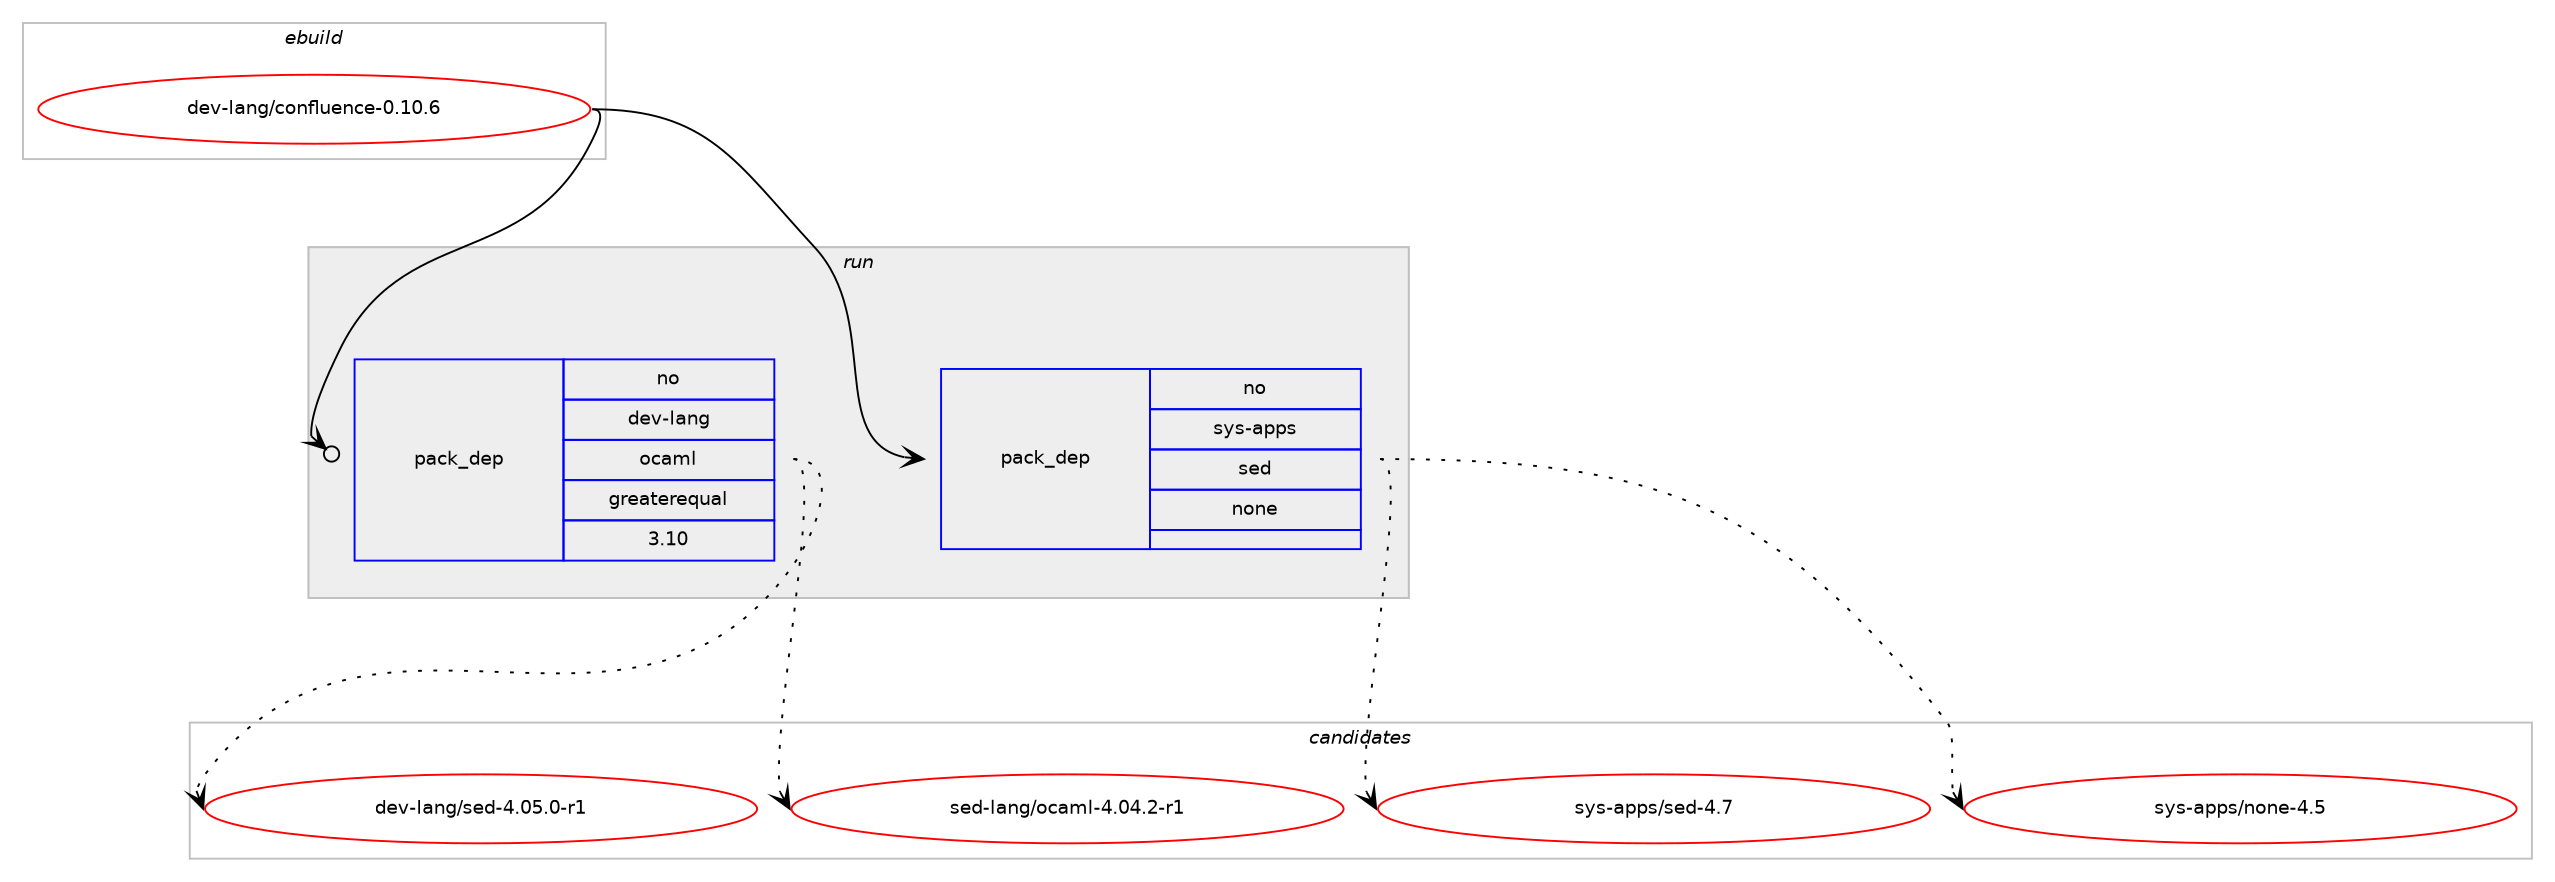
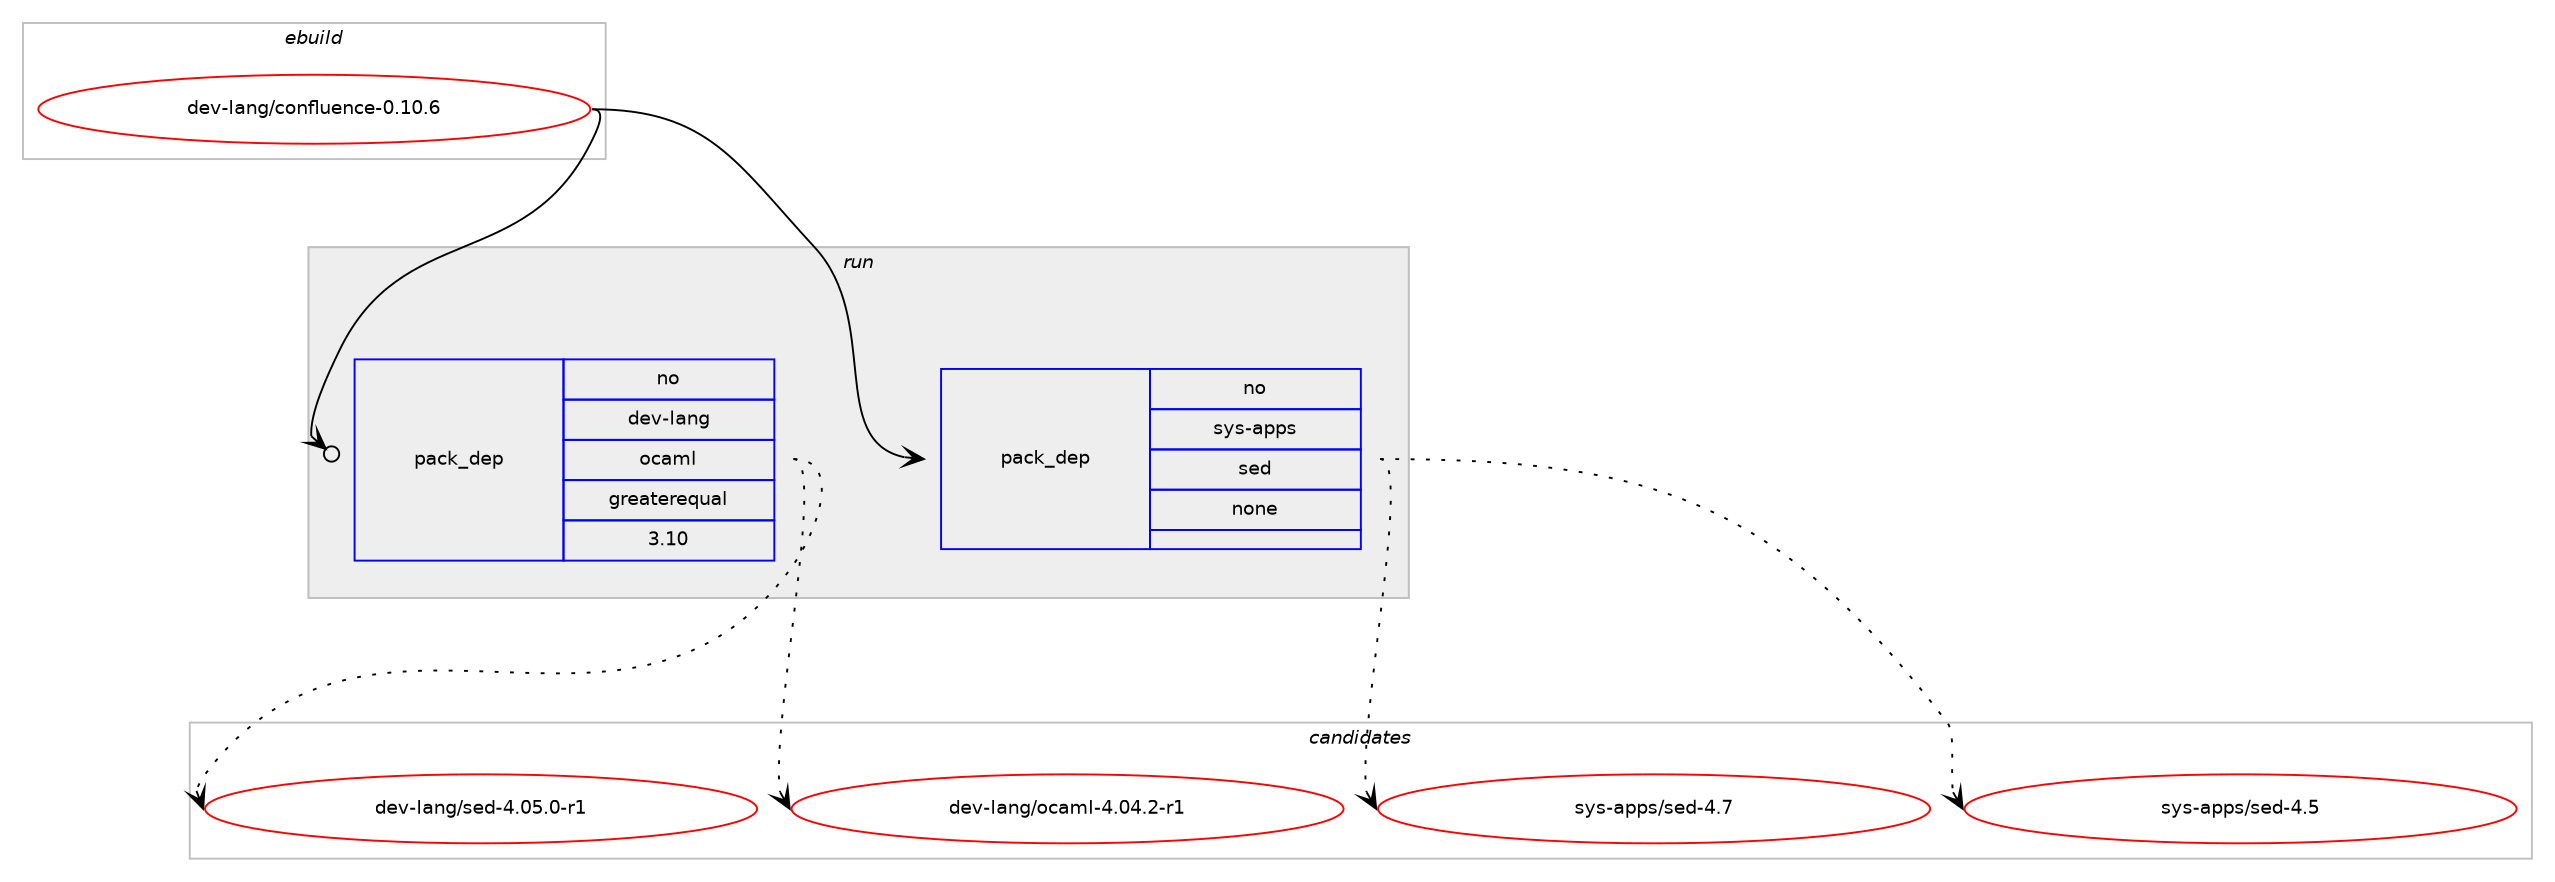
(1068, 809) -> (1068, 809)
(2241, 809) -> (2241, 809)
